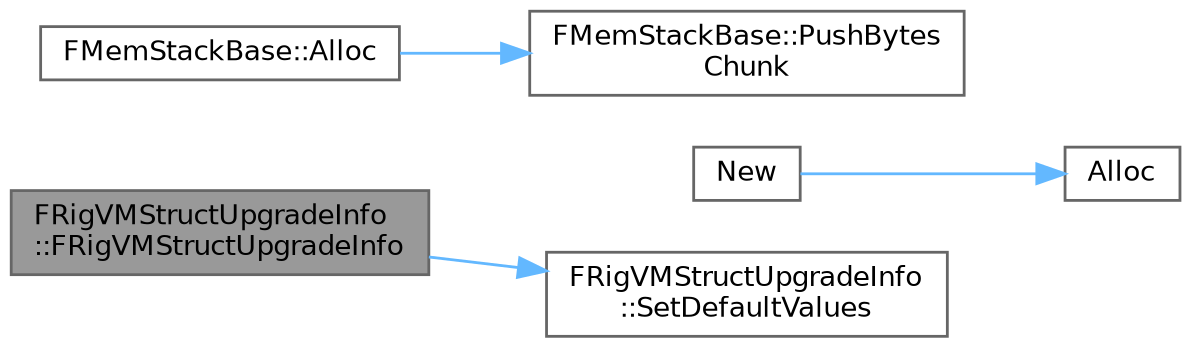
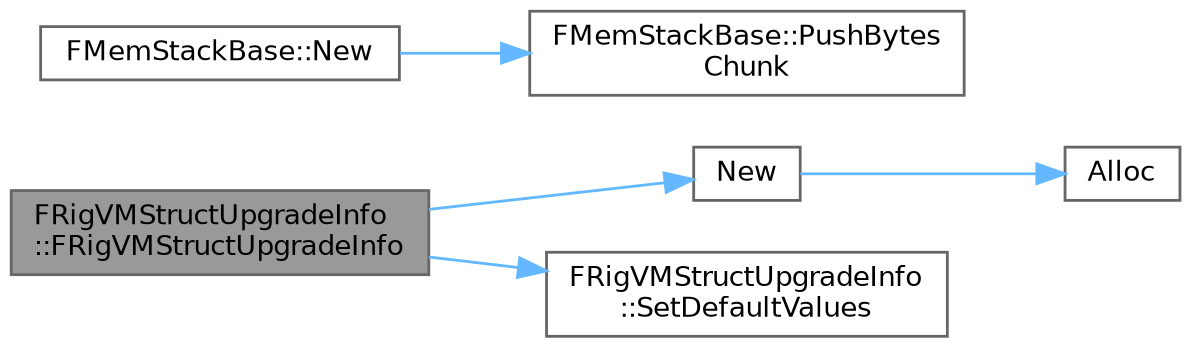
(220, 53) -> (220, 53)
none -> (547, 196)
